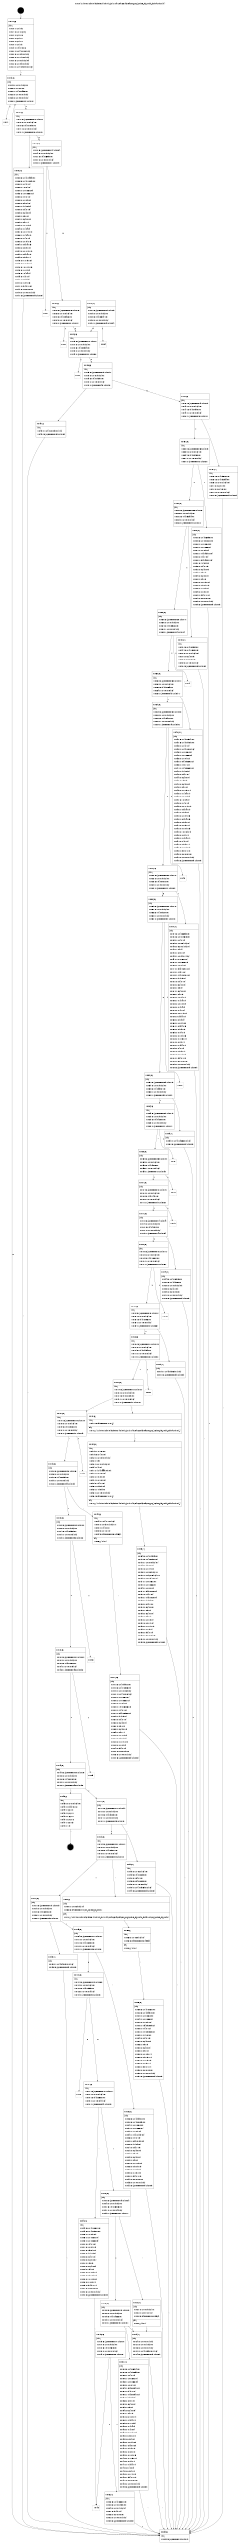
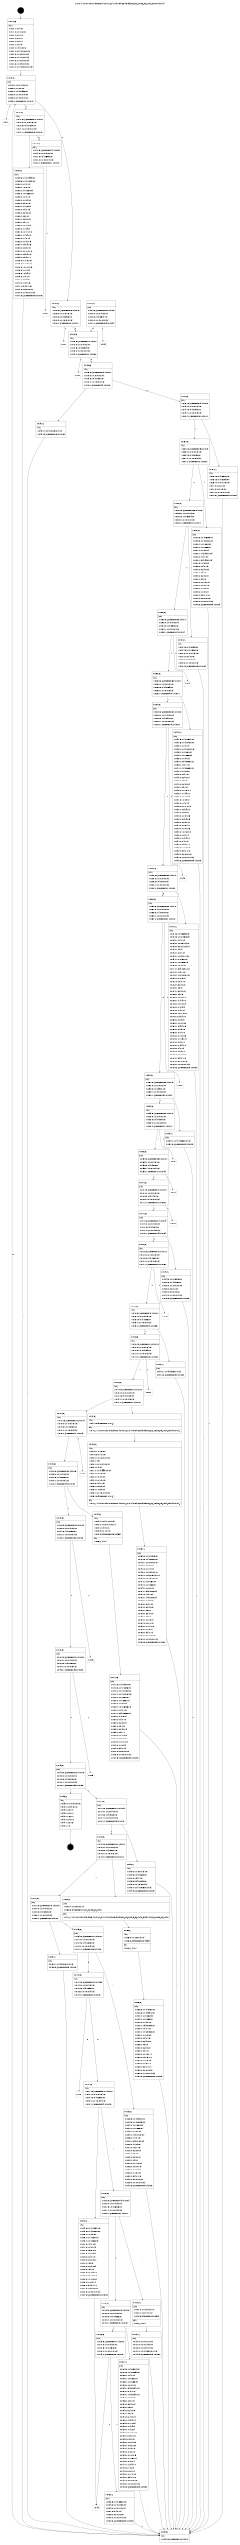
(54, 233) -> (71, 195)
(131, 2328) -> (113, 2328)
